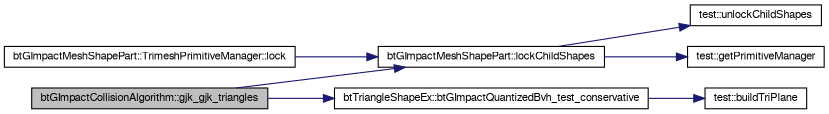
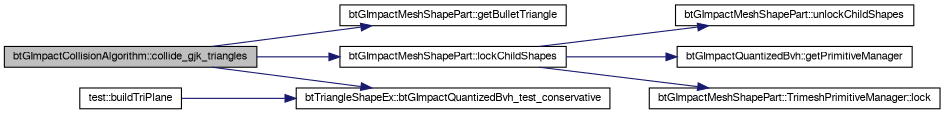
none -> (453, 15)
(756, 15) -> (795, 15)
(331, 57) -> (618, 77)
(756, 57) -> (795, 57)
(150, 98) -> (131, 57)
(671, 98) -> (233, 98)
